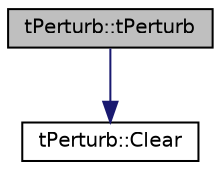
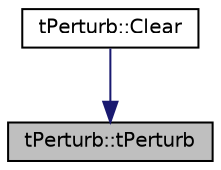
(110, 75) -> (110, 75)
